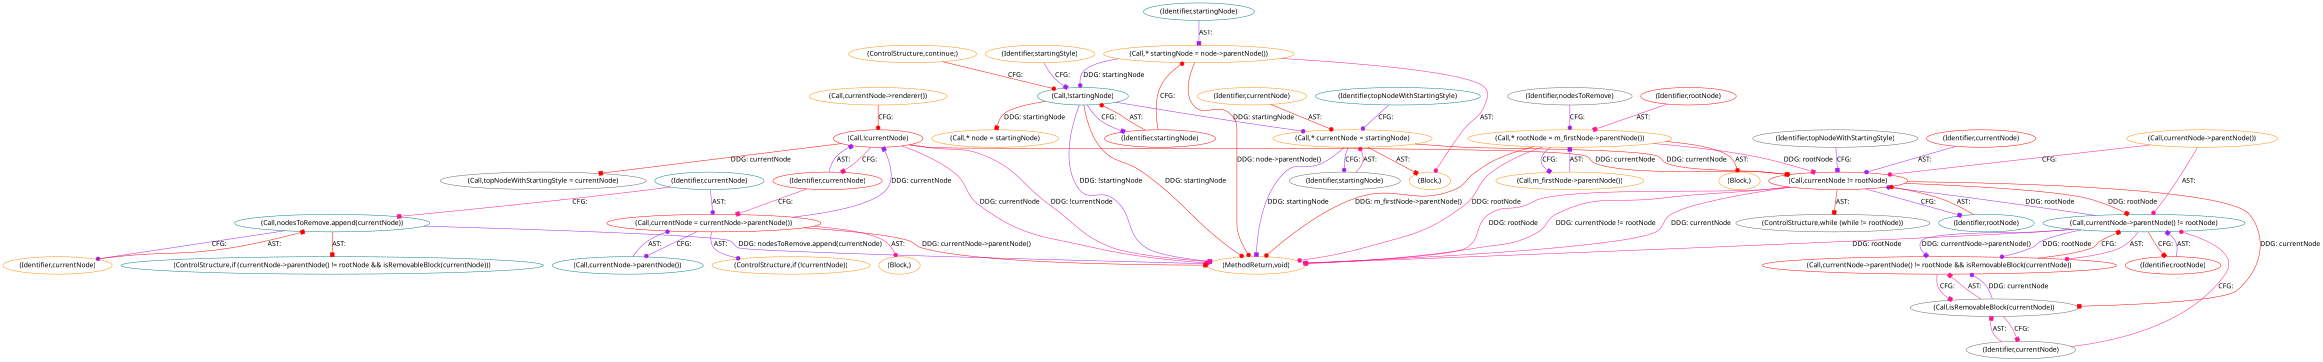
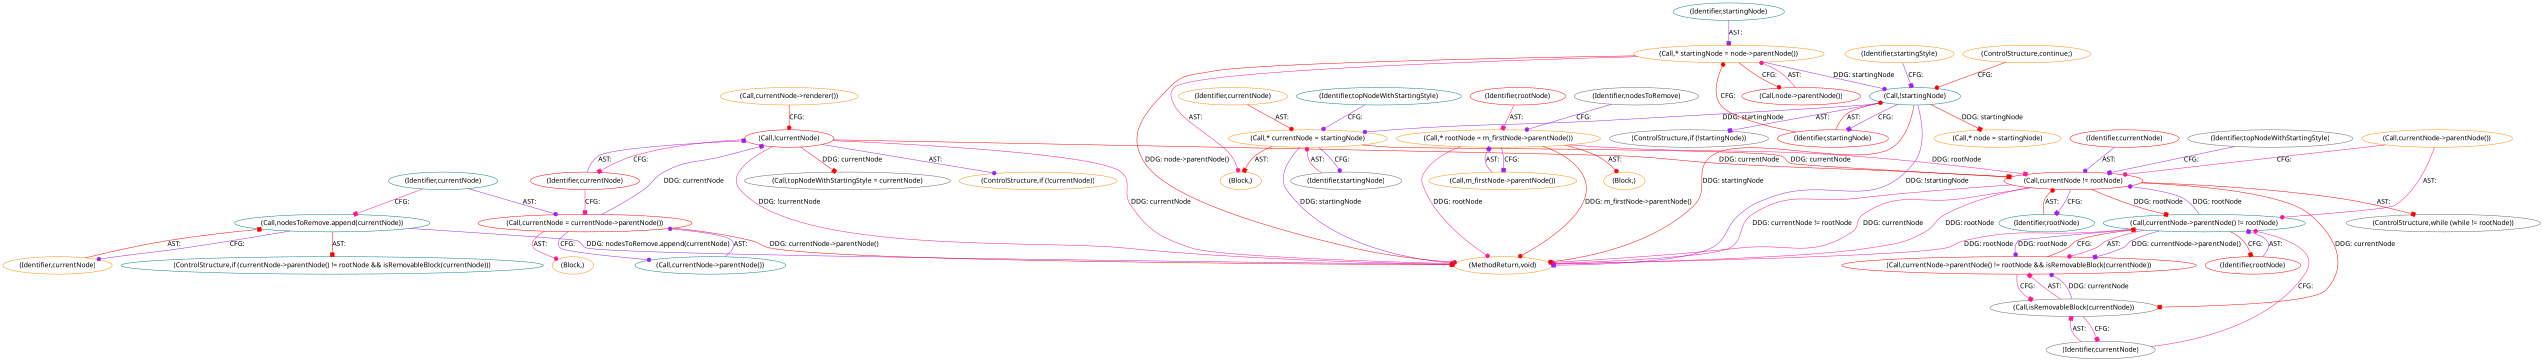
none -> (1801, 96)
none -> (1689, 139)
(1327, 149) -> (1420, 151)
(717, 251) -> (907, 159)
